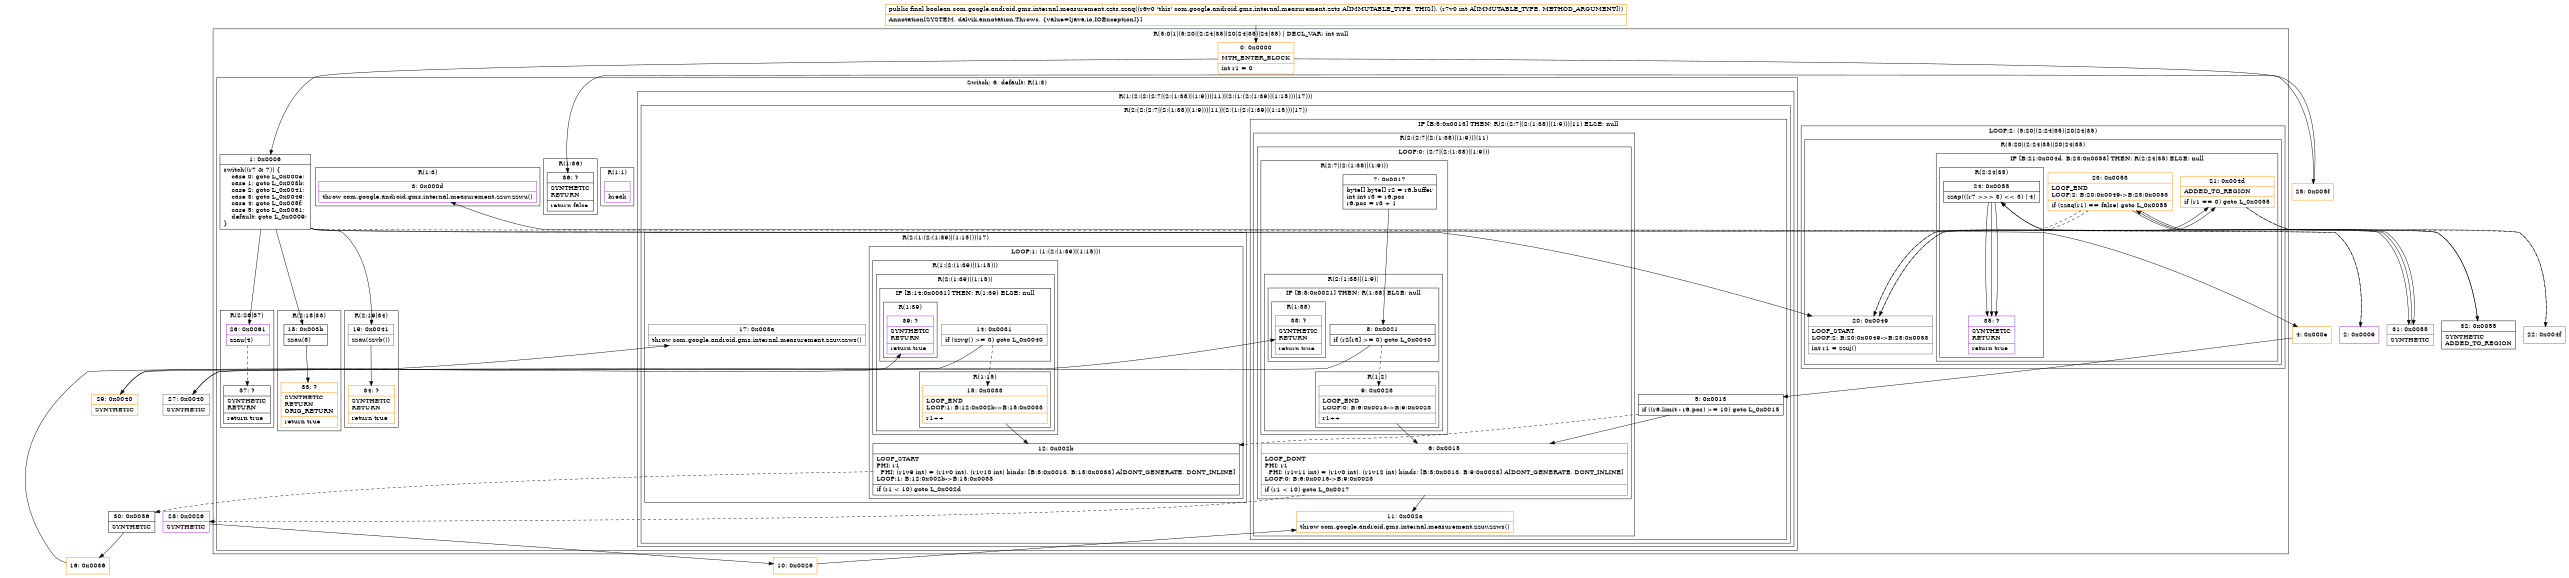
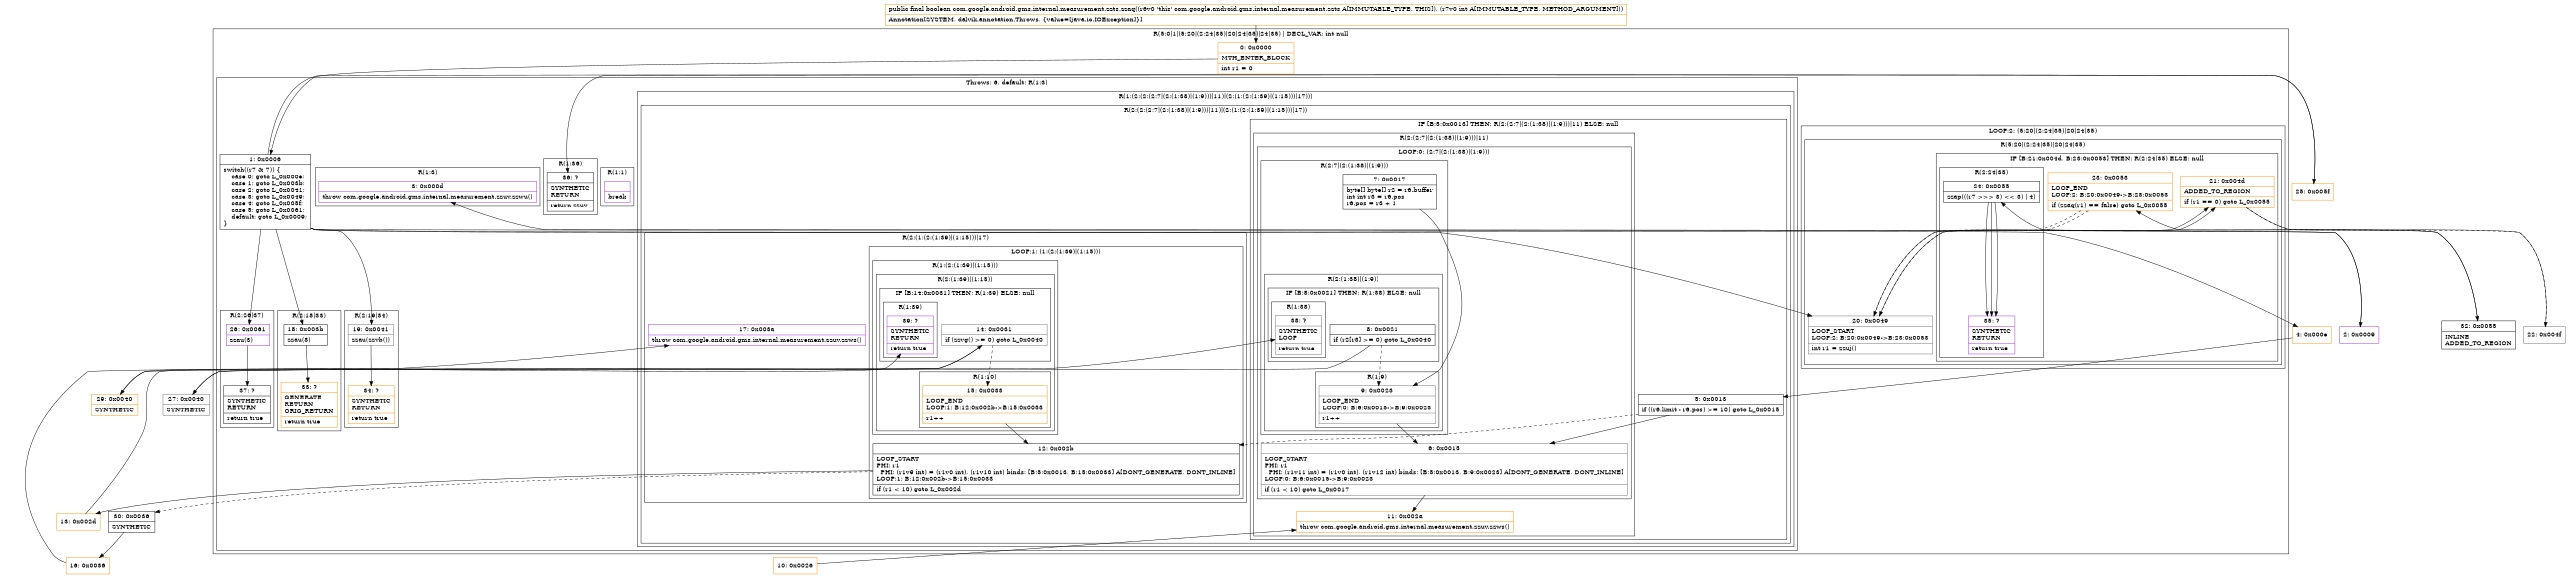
(1842, 63) -> (1307, 75)
(1007, 83) -> (1007, 83)
(570, 205) -> (569, 205)
(1371, 230) -> (1371, 230)
(1386, 264) -> (1462, 299)
(757, 335) -> (757, 335)
(2410, 335) -> none
(2465, 337) -> (2458, 337)
(1293, 338) -> (1288, 338)
(241, 340) -> (241, 340)
(248, 363) -> (248, 363)
(985, 377) -> (985, 377)
(1377, 377) -> (1377, 377)
(304, 398) -> (303, 398)
(1285, 459) -> (1286, 459)
none -> (78, 522)
(186, 522) -> none
